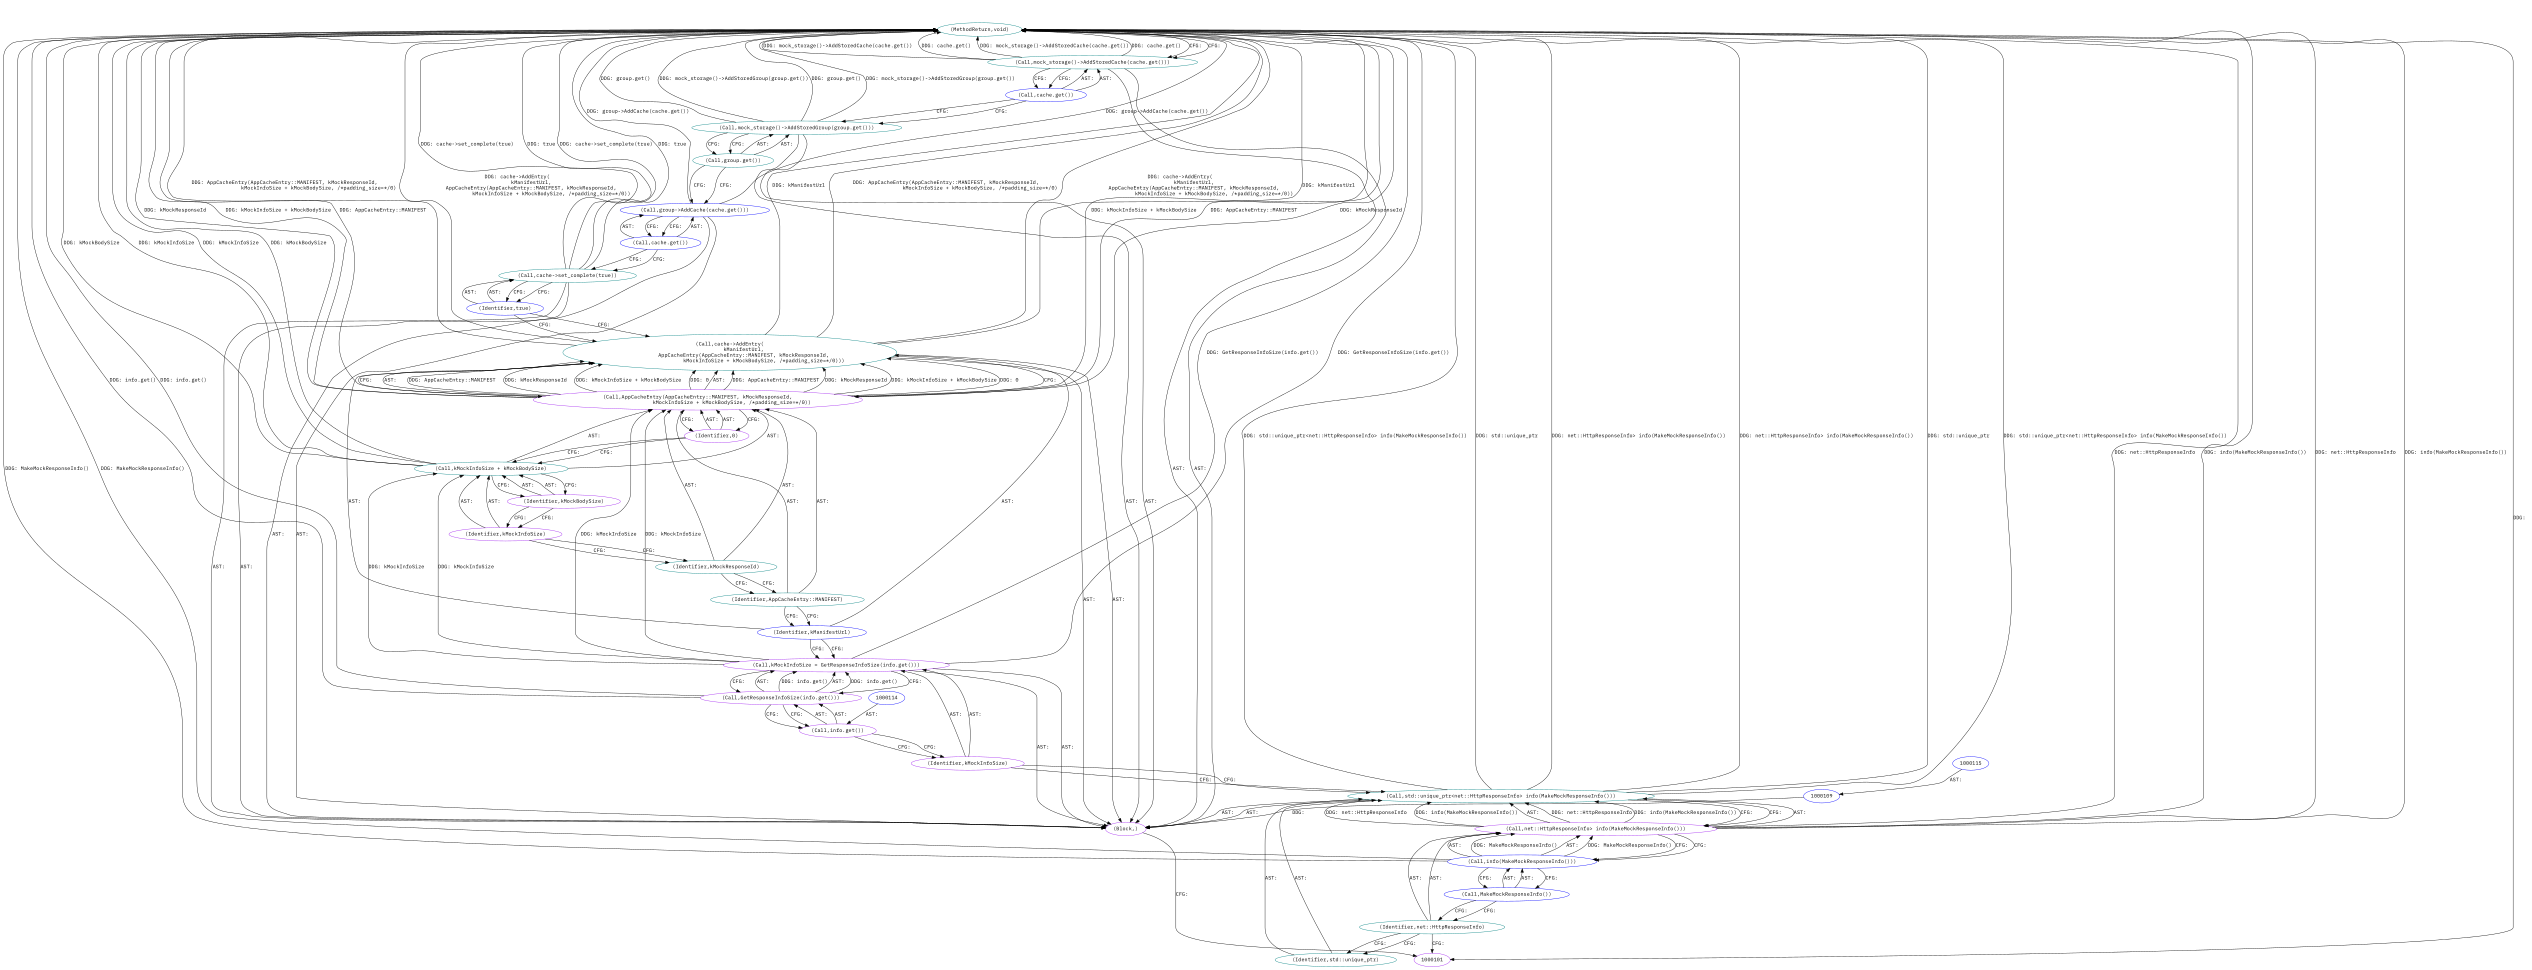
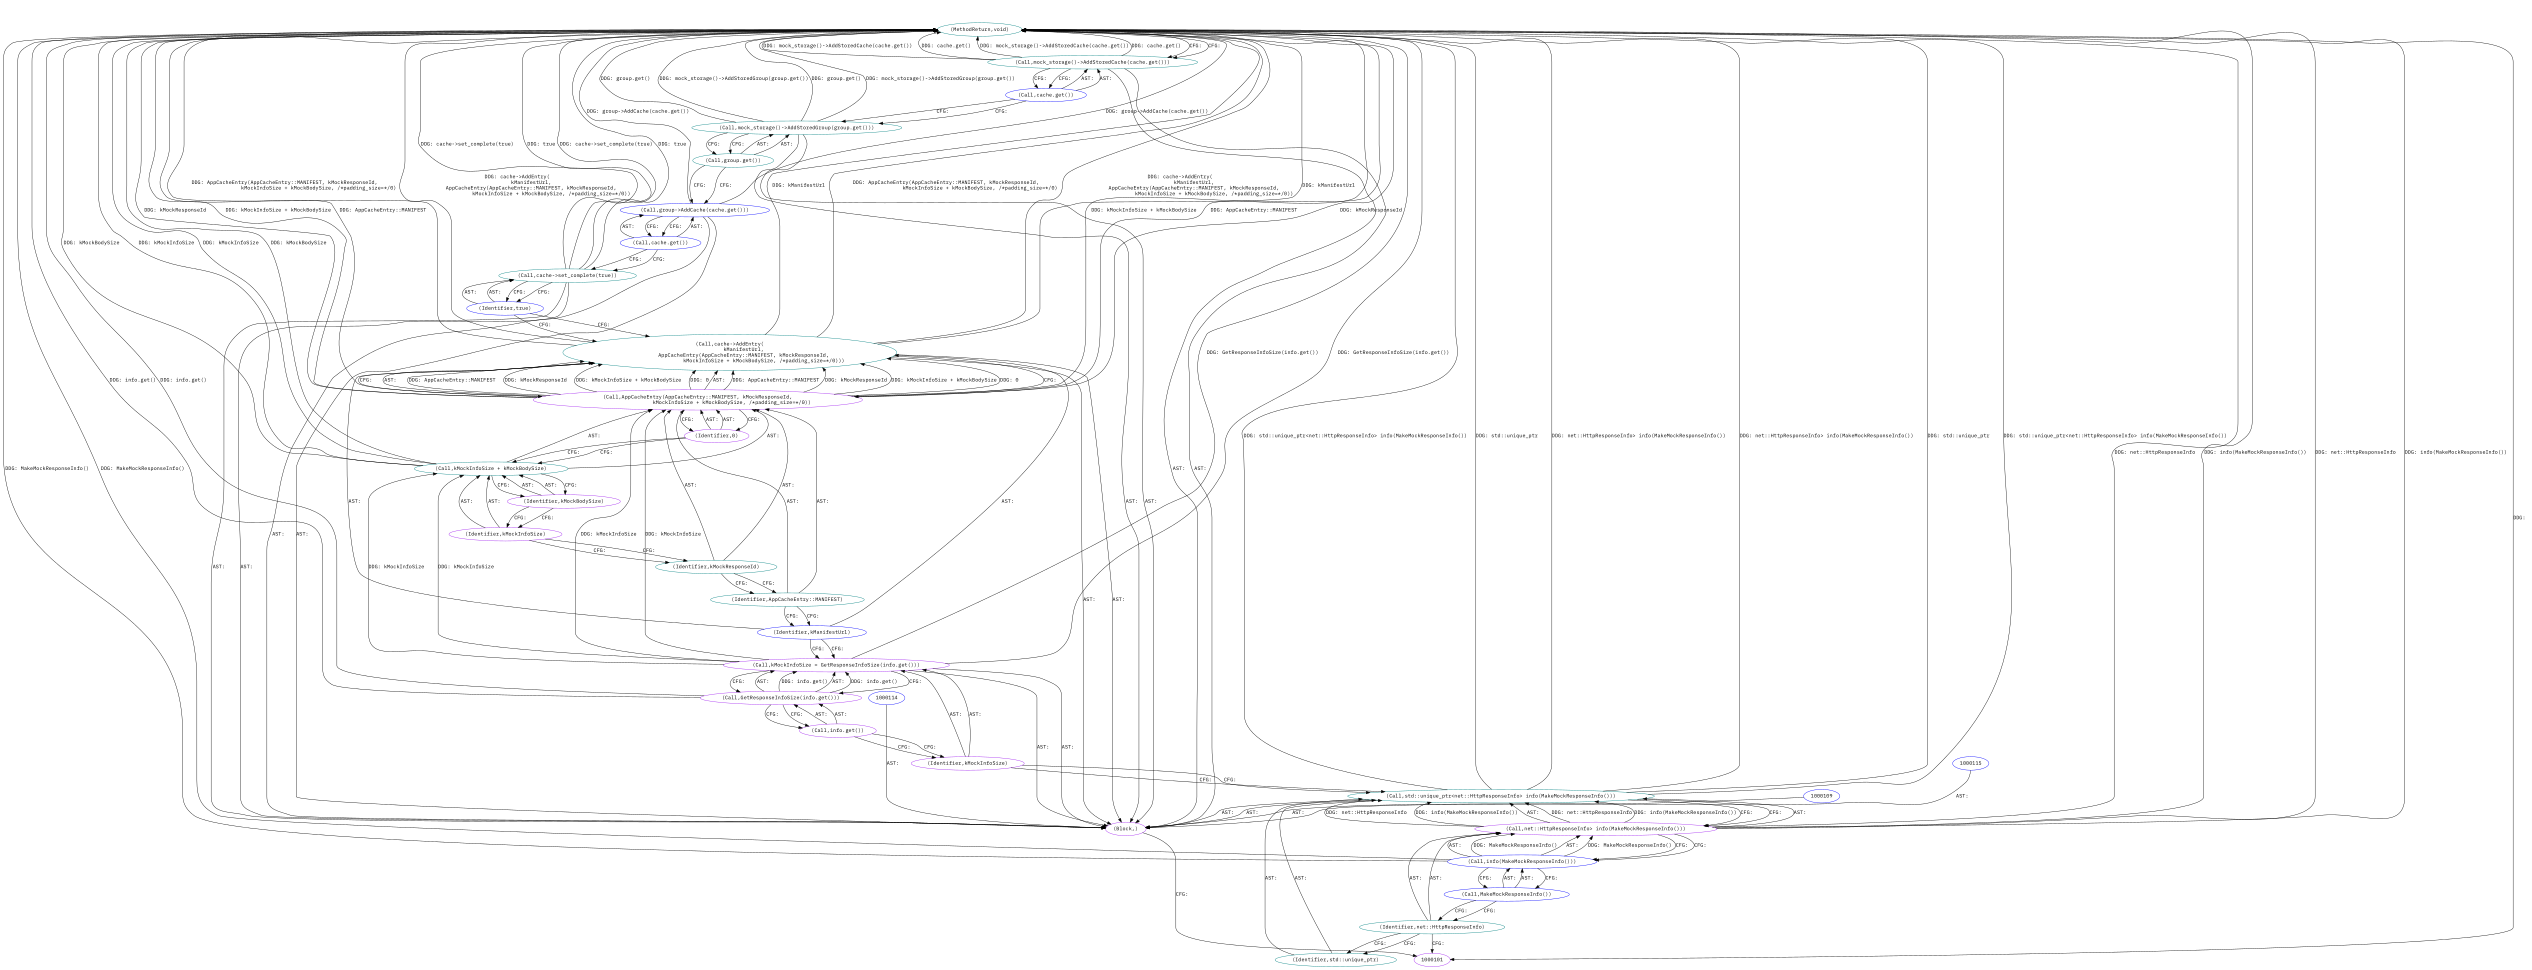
(864, 713) -> (946, 816)
(1904, 788) -> (1566, 804)
(1300, 813) -> (1300, 813)
